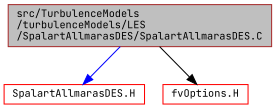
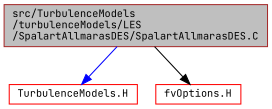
(74, 94) -> (73, 94)
